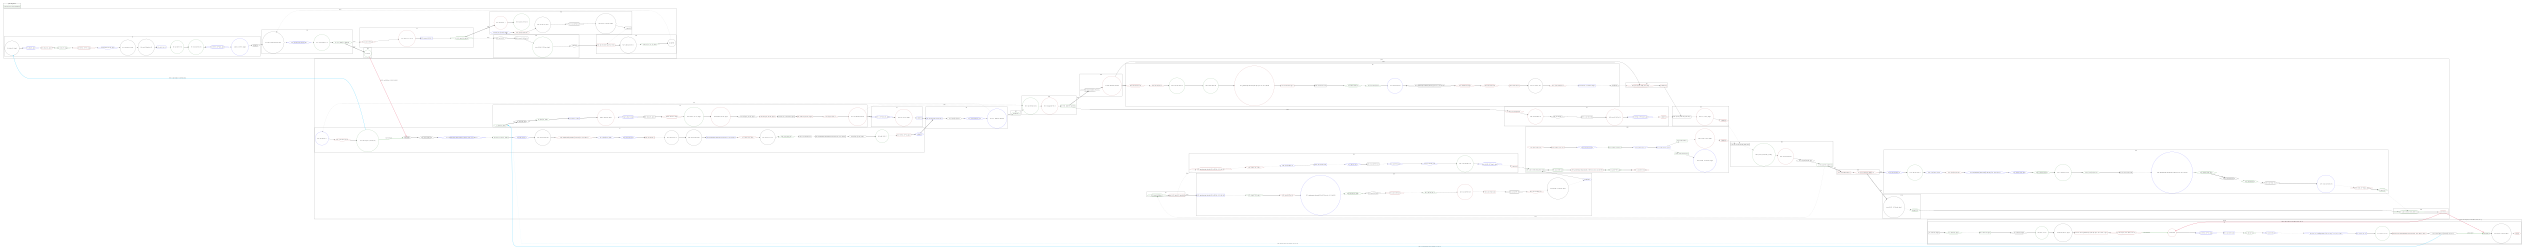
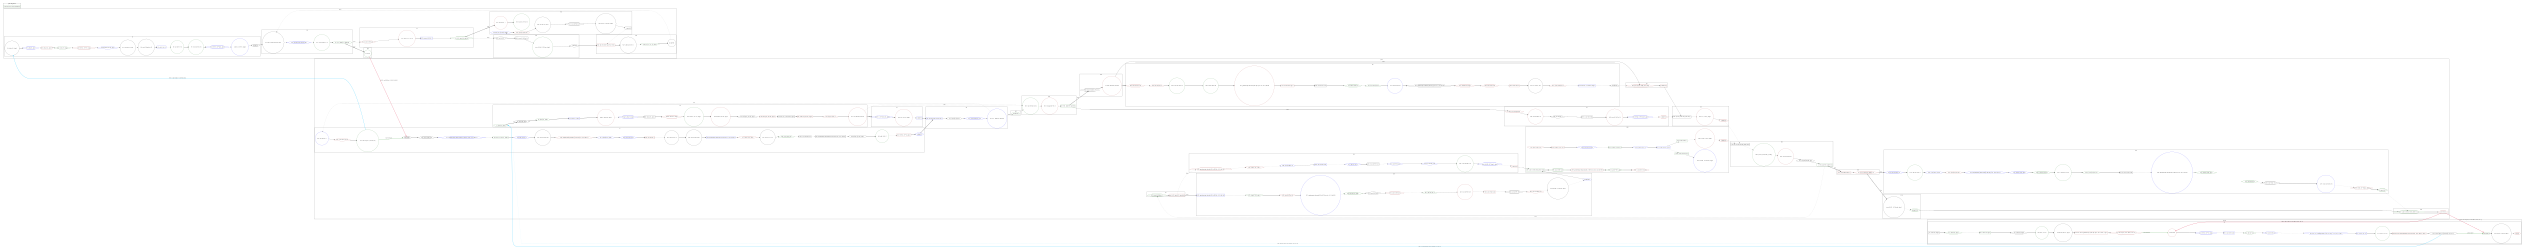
(2229, 179) -> none
